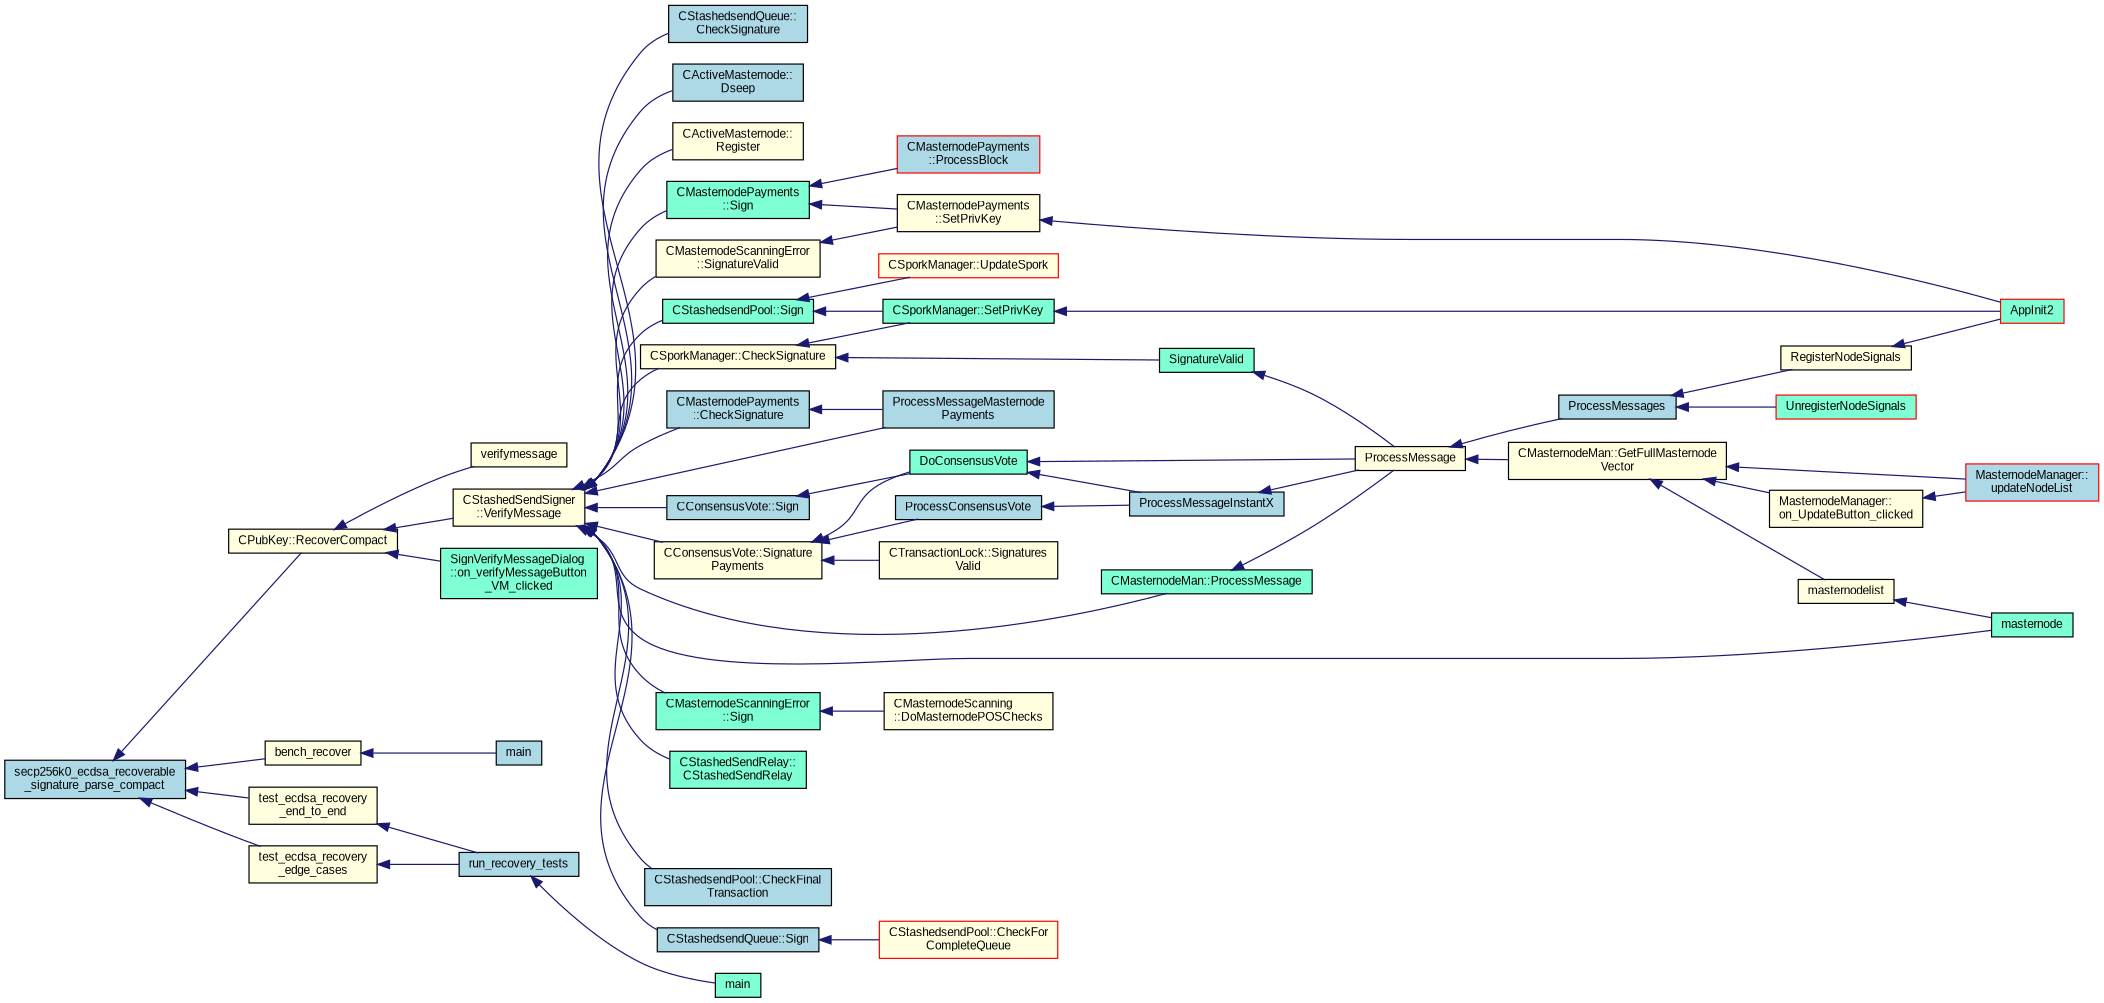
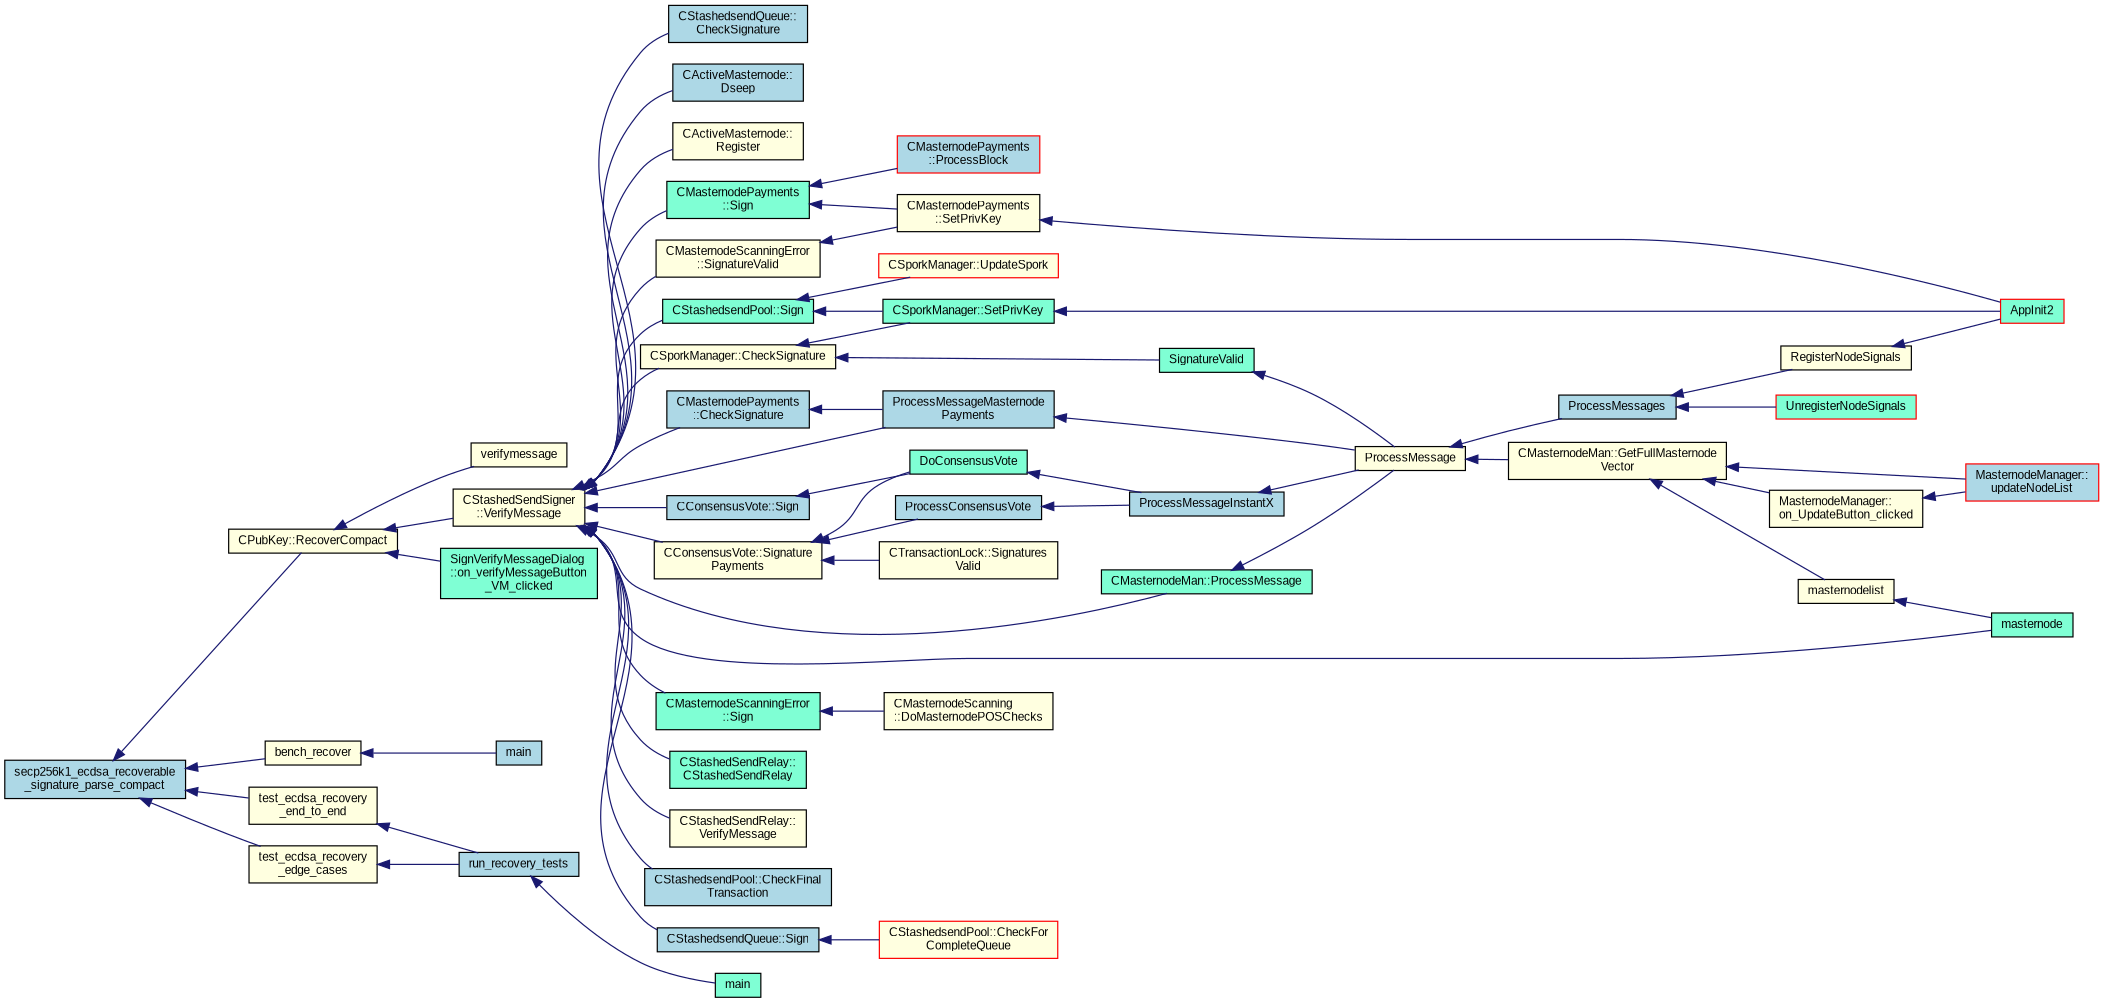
(1198, 460) -> (1211, 432)
(95, 779) -> (95, 779)
none -> (738, 828)
